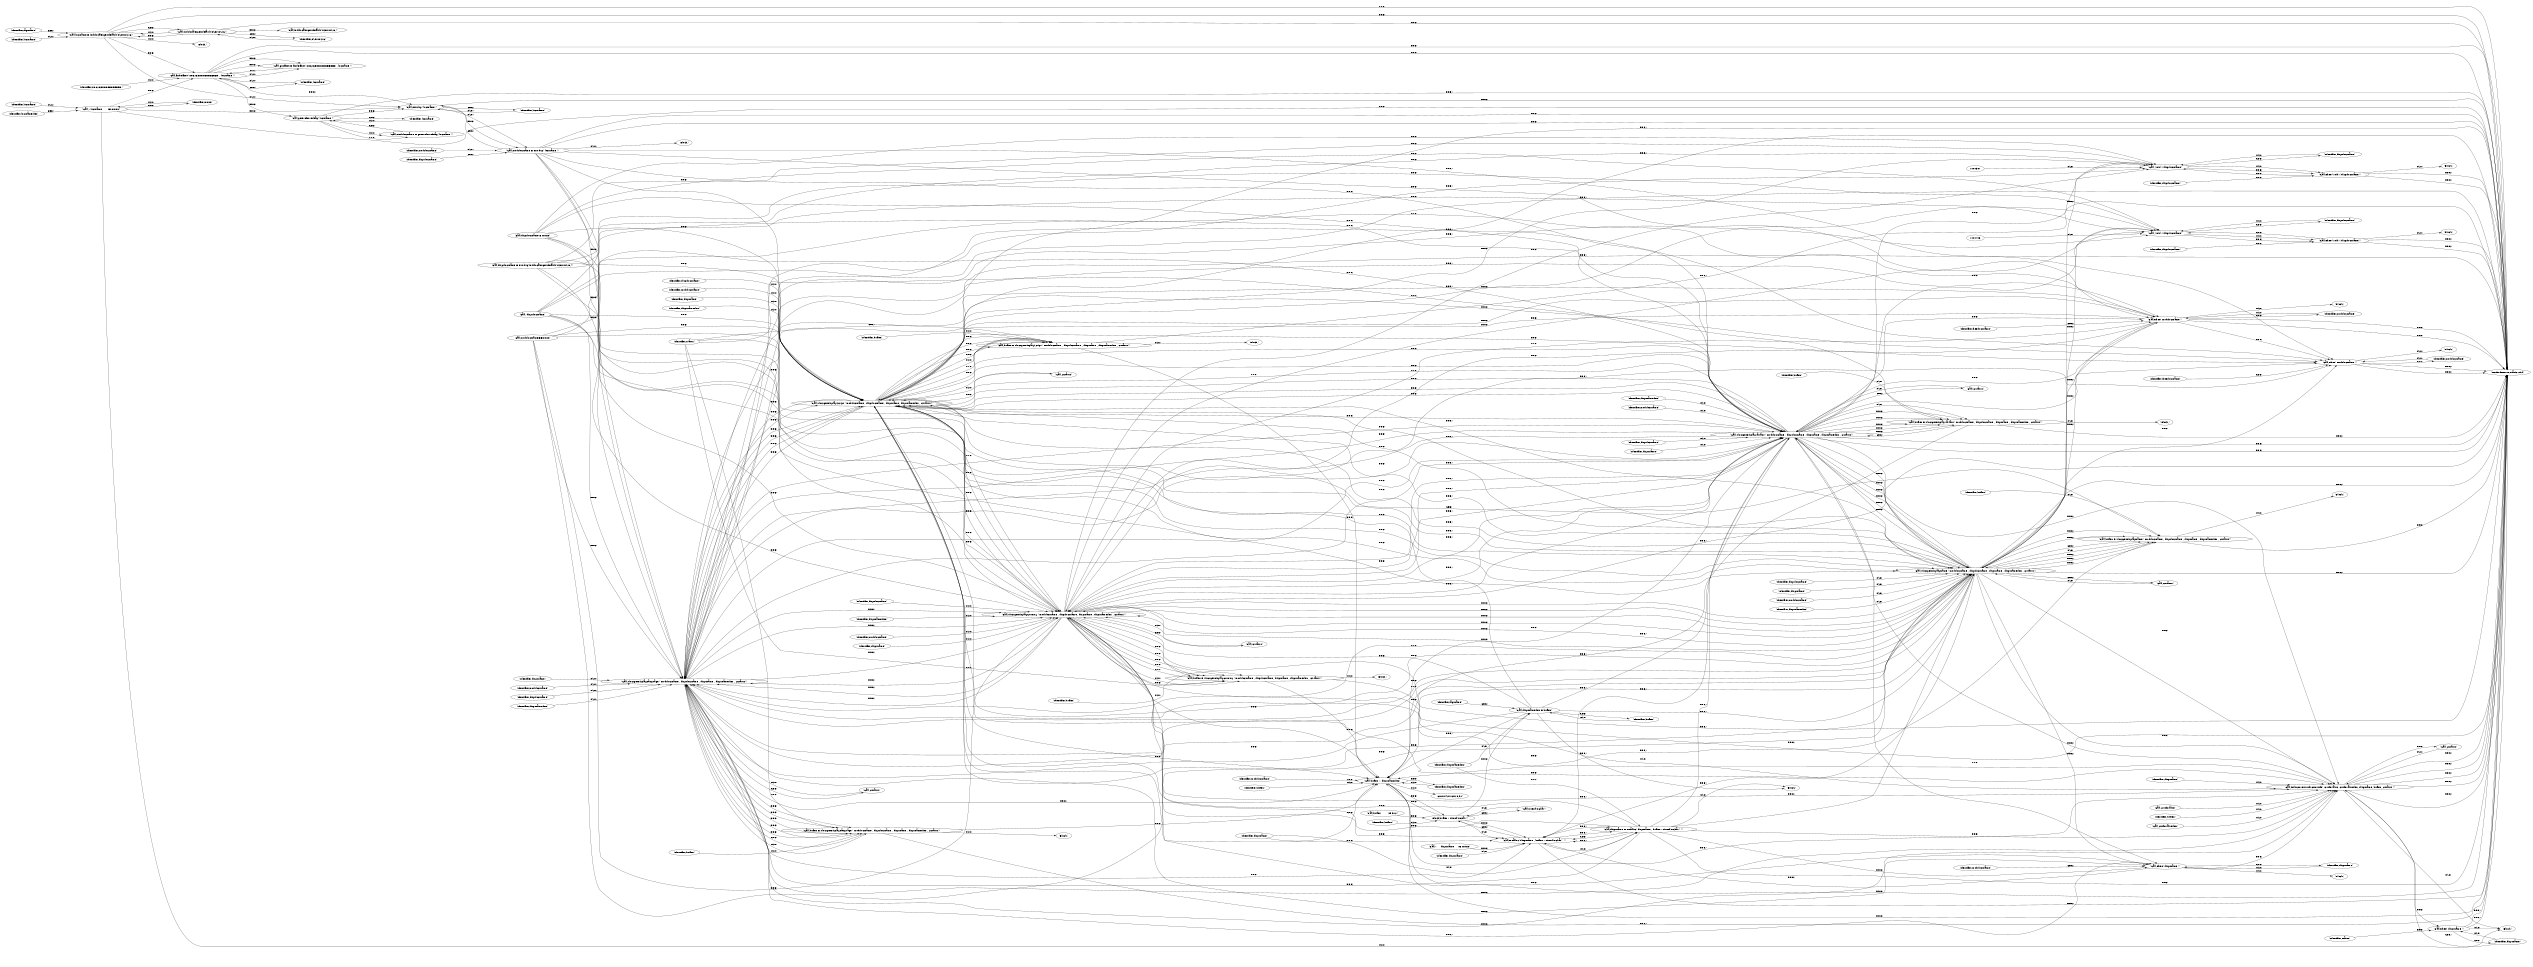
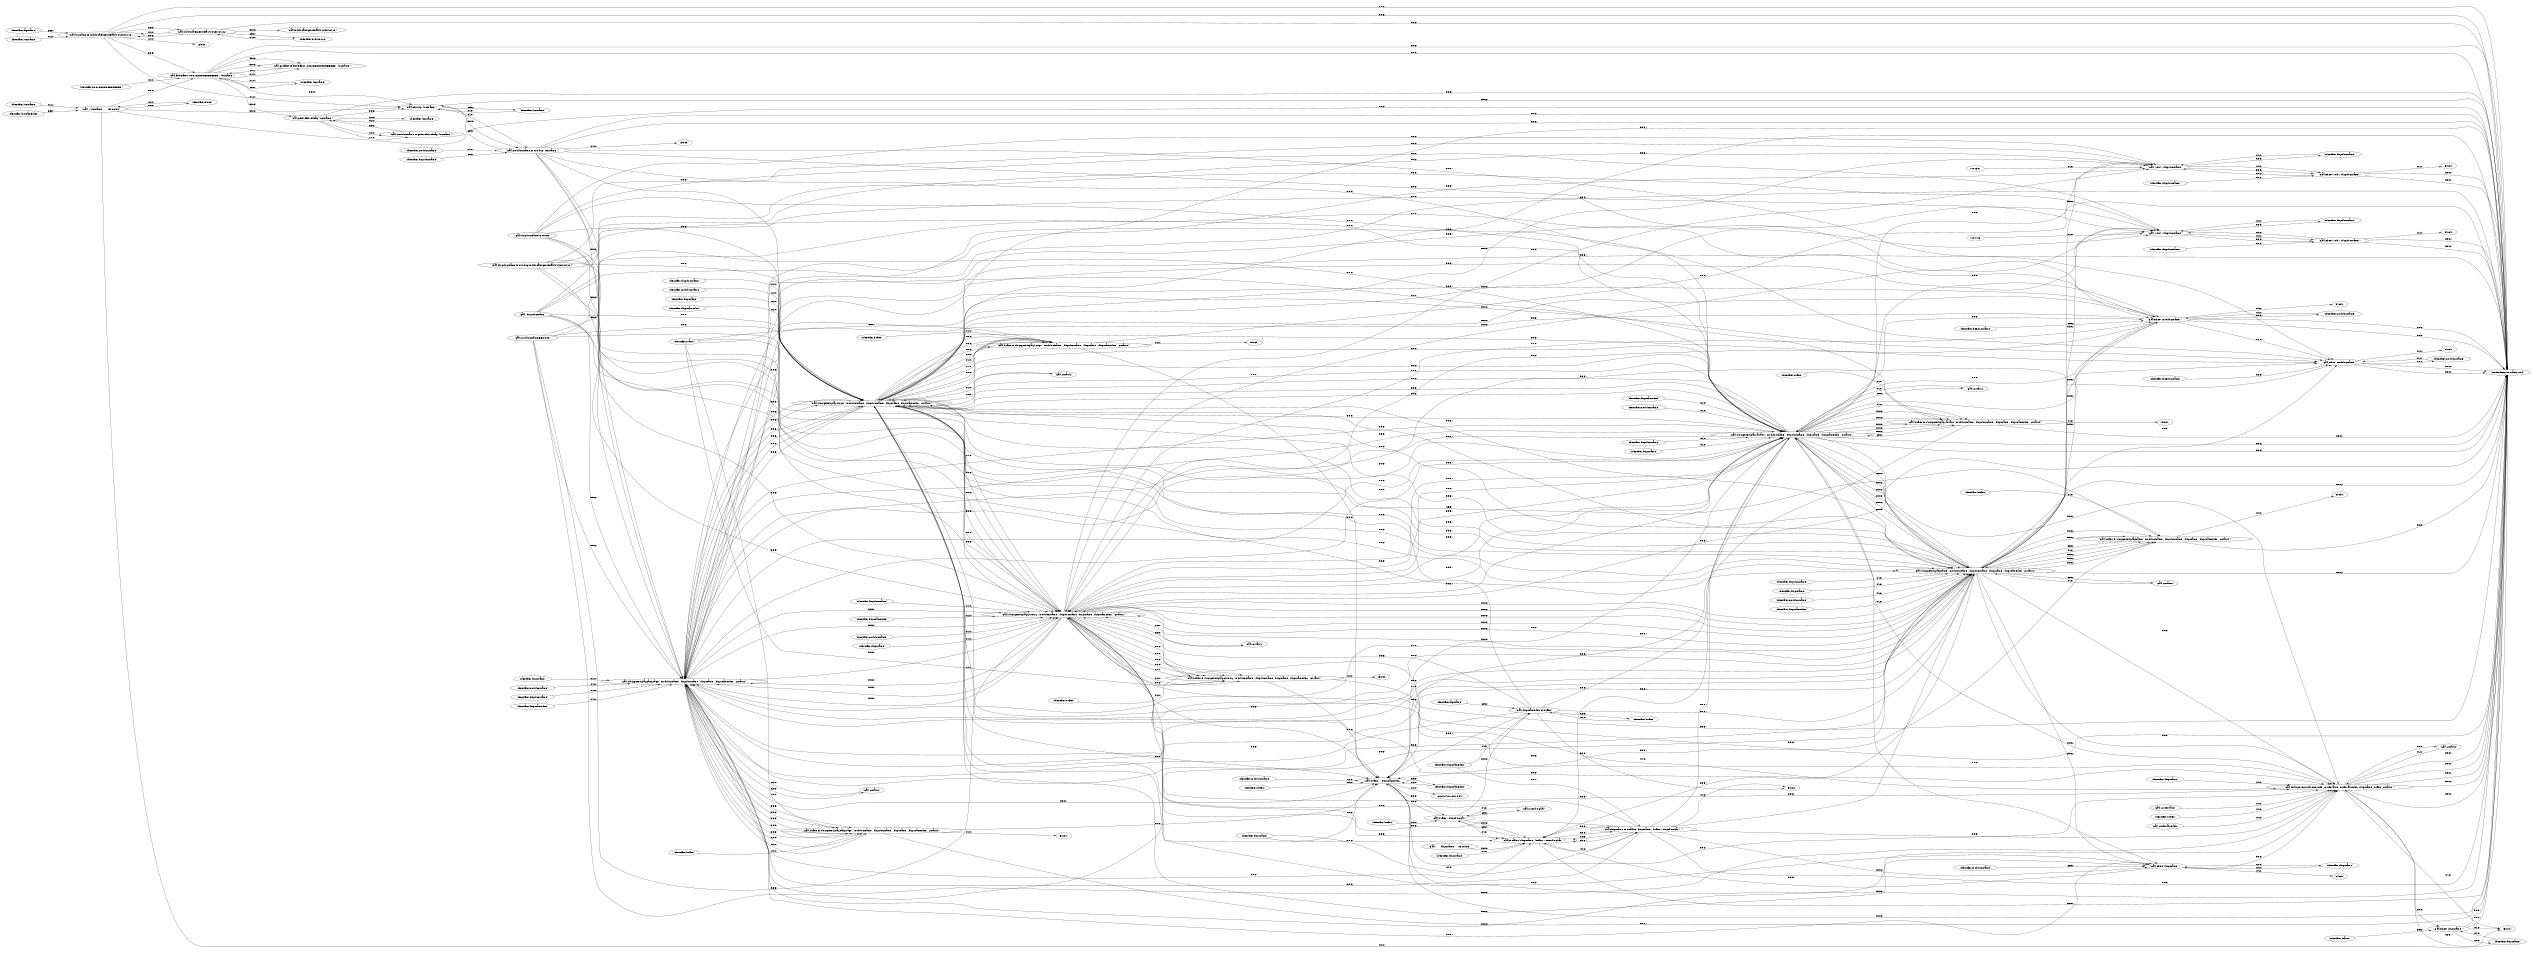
(1382, 813) -> none
(1450, 818) -> (1450, 818)
